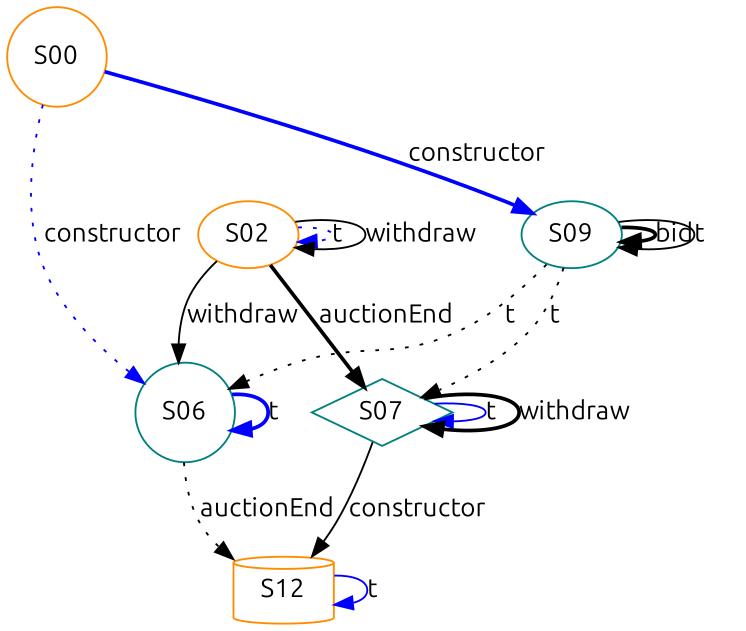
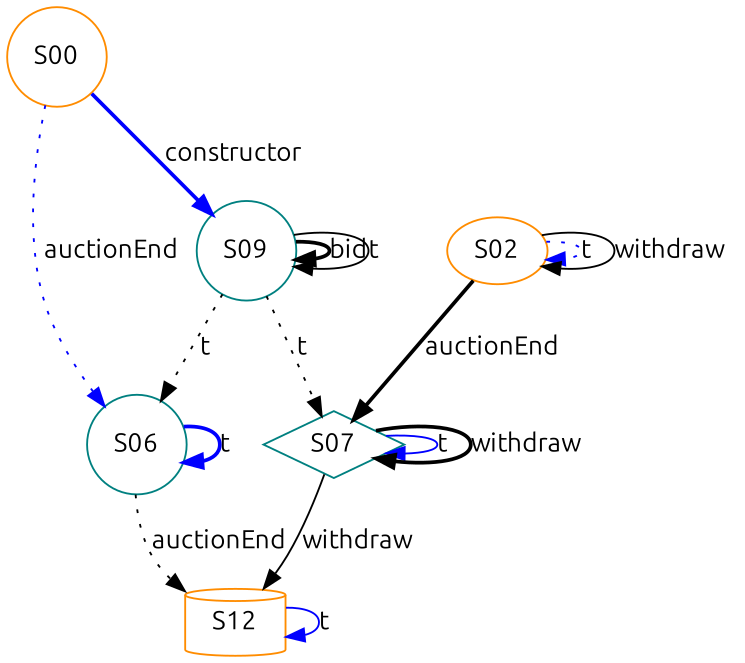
(113, 235) -> (112, 251)
(572, 235) -> (247, 251)
(188, 298) -> none
(417, 509) -> (358, 541)
